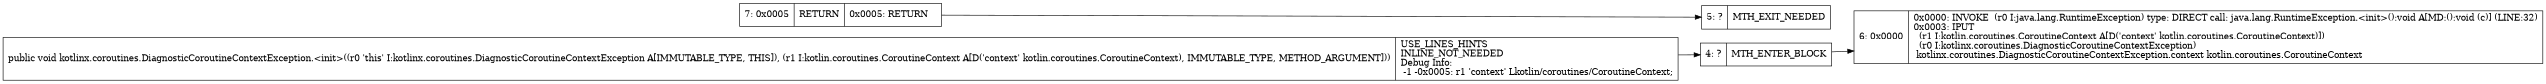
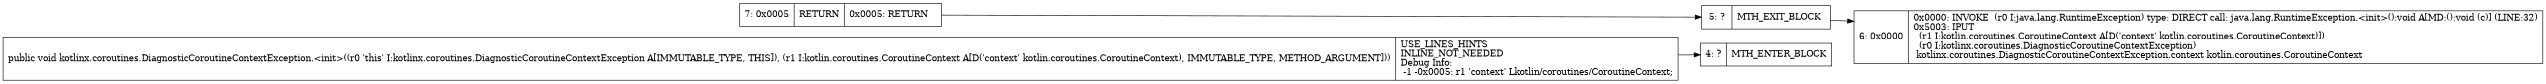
(1779, 17) -> (1779, 17)
(1947, 28) -> (1947, 28)
(1840, 52) -> (1839, 21)
